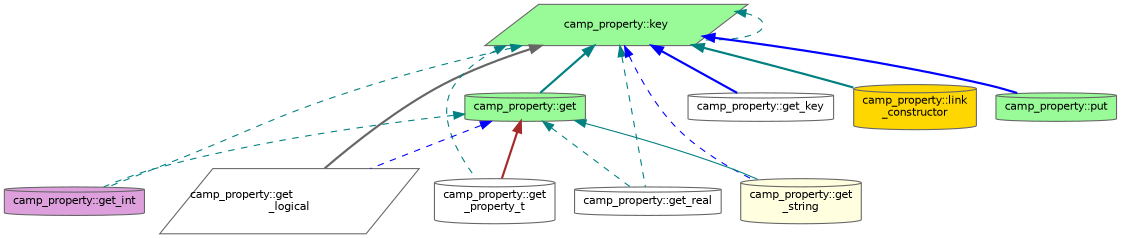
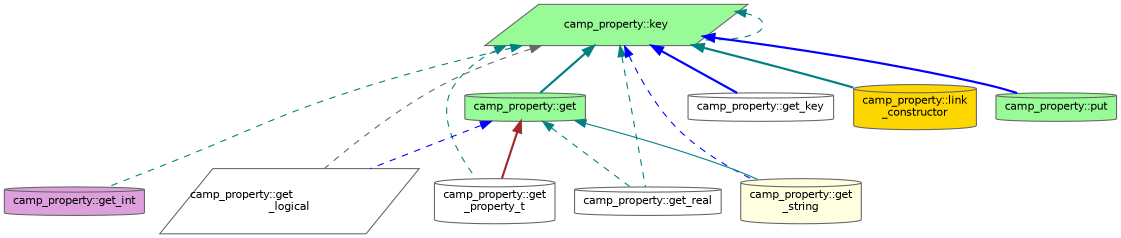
(421, 97) -> (421, 97)
(276, 141) -> none
